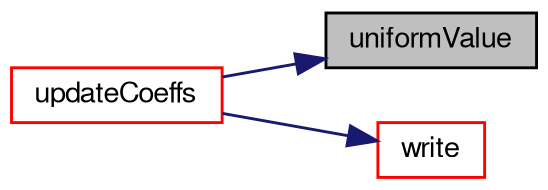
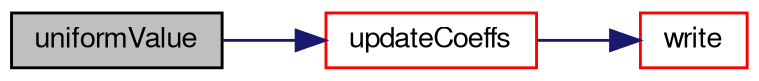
(259, 70) -> (259, 40)
